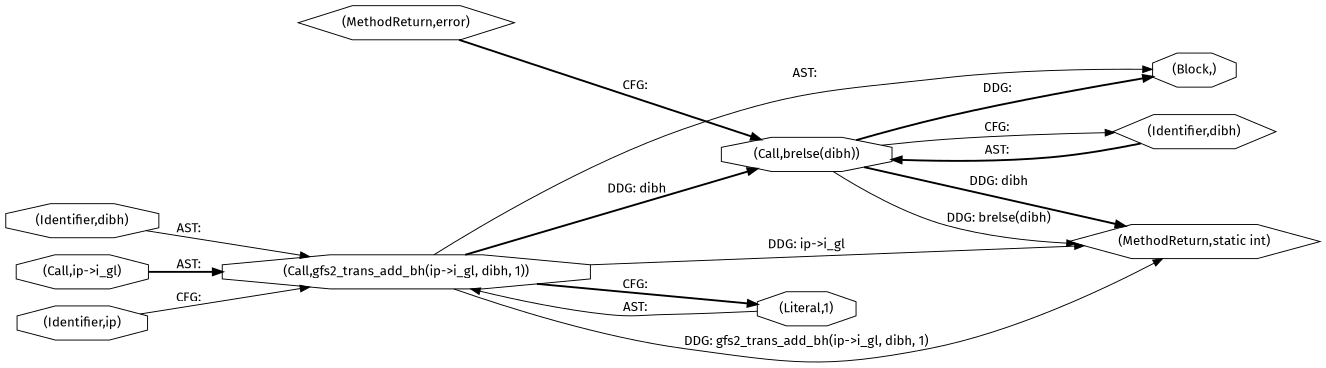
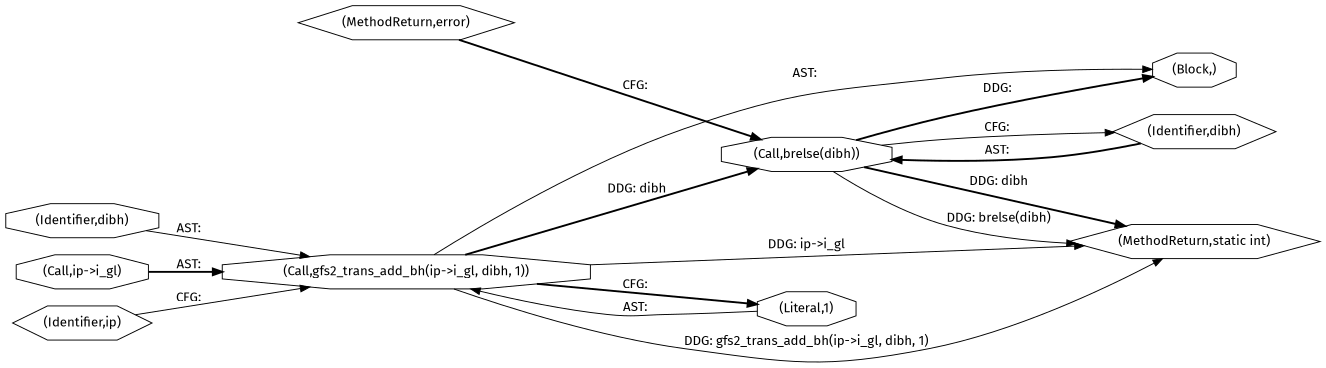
(82, 323) -> (82, 323)
